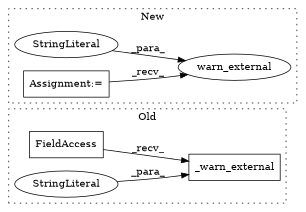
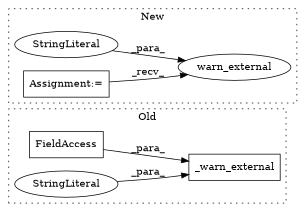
(148, 149) -> (148, 149)
